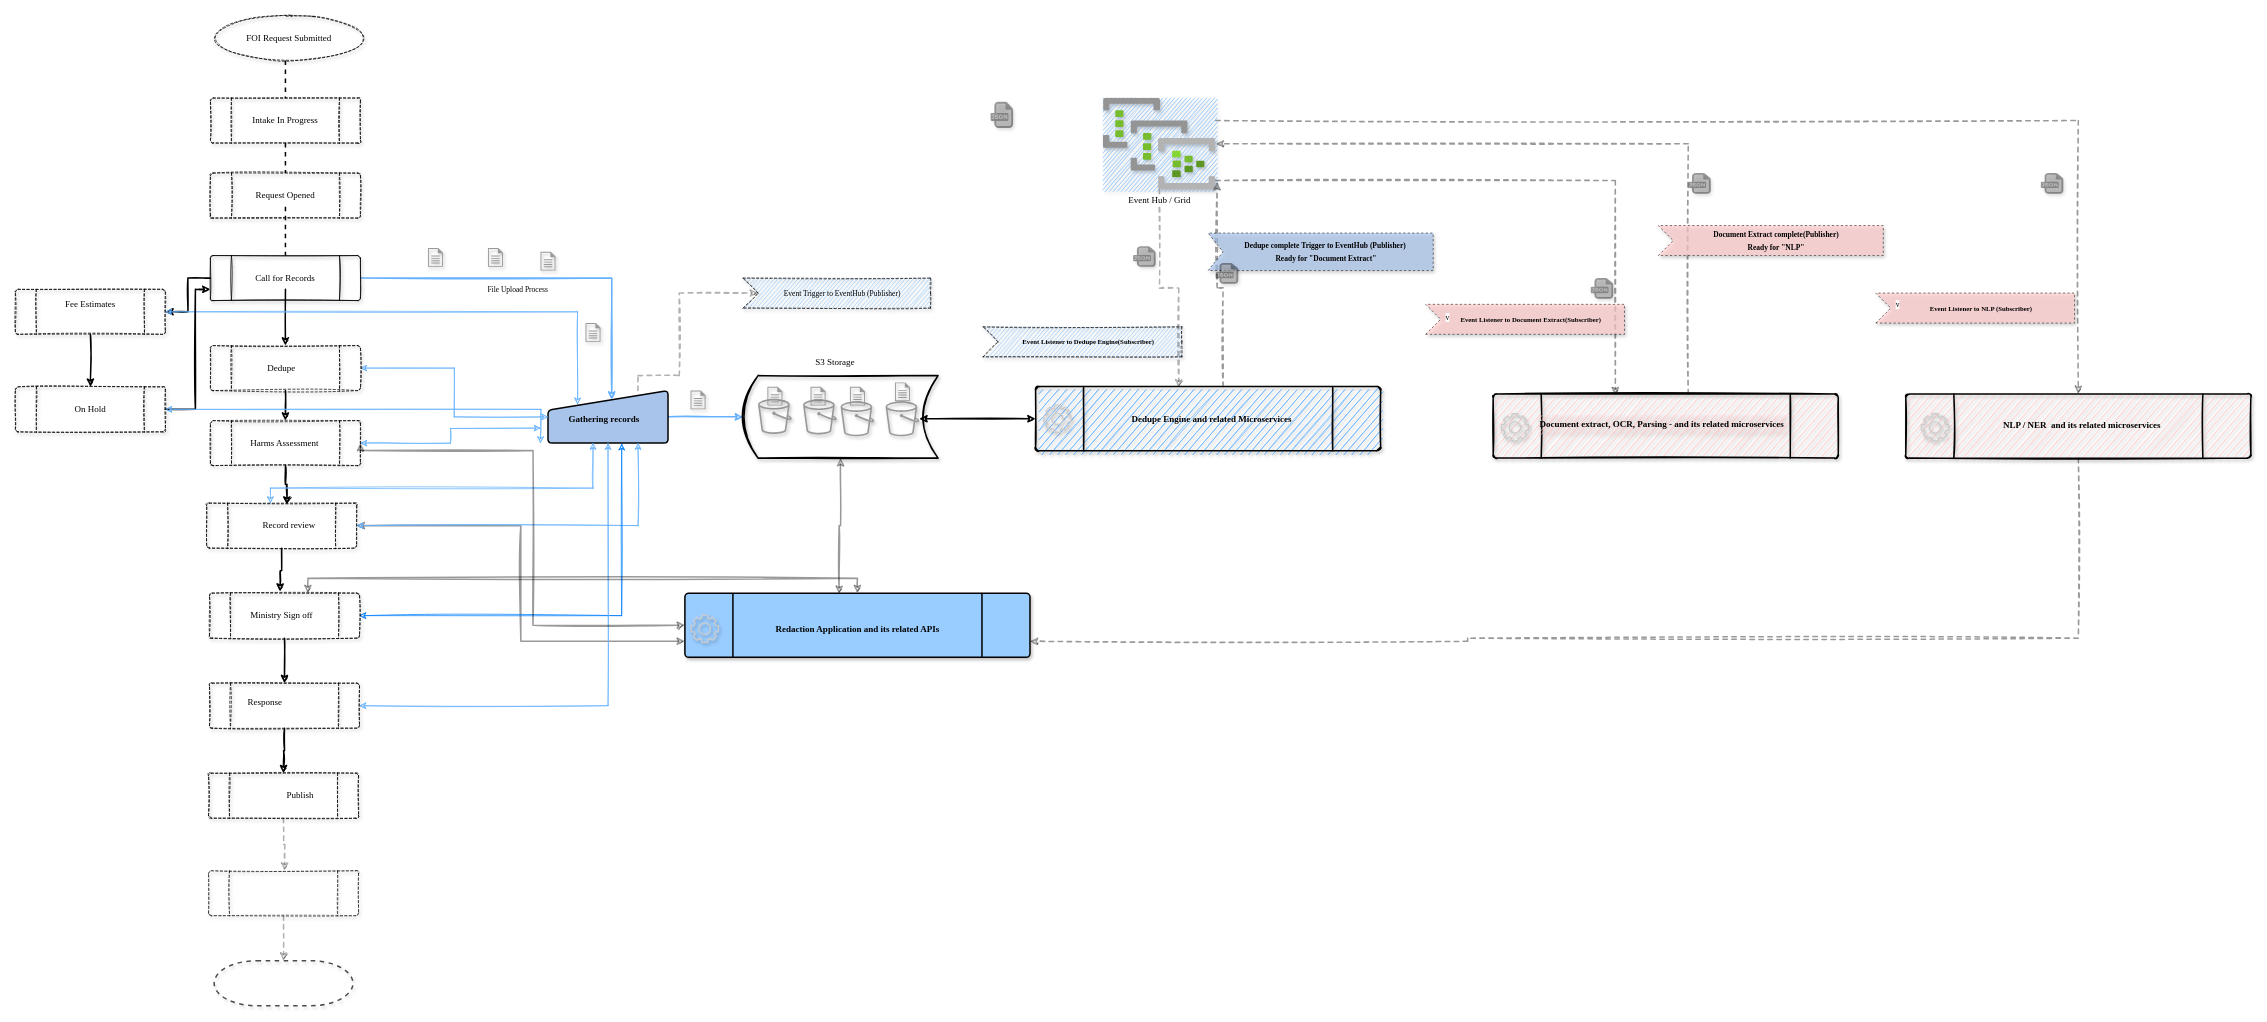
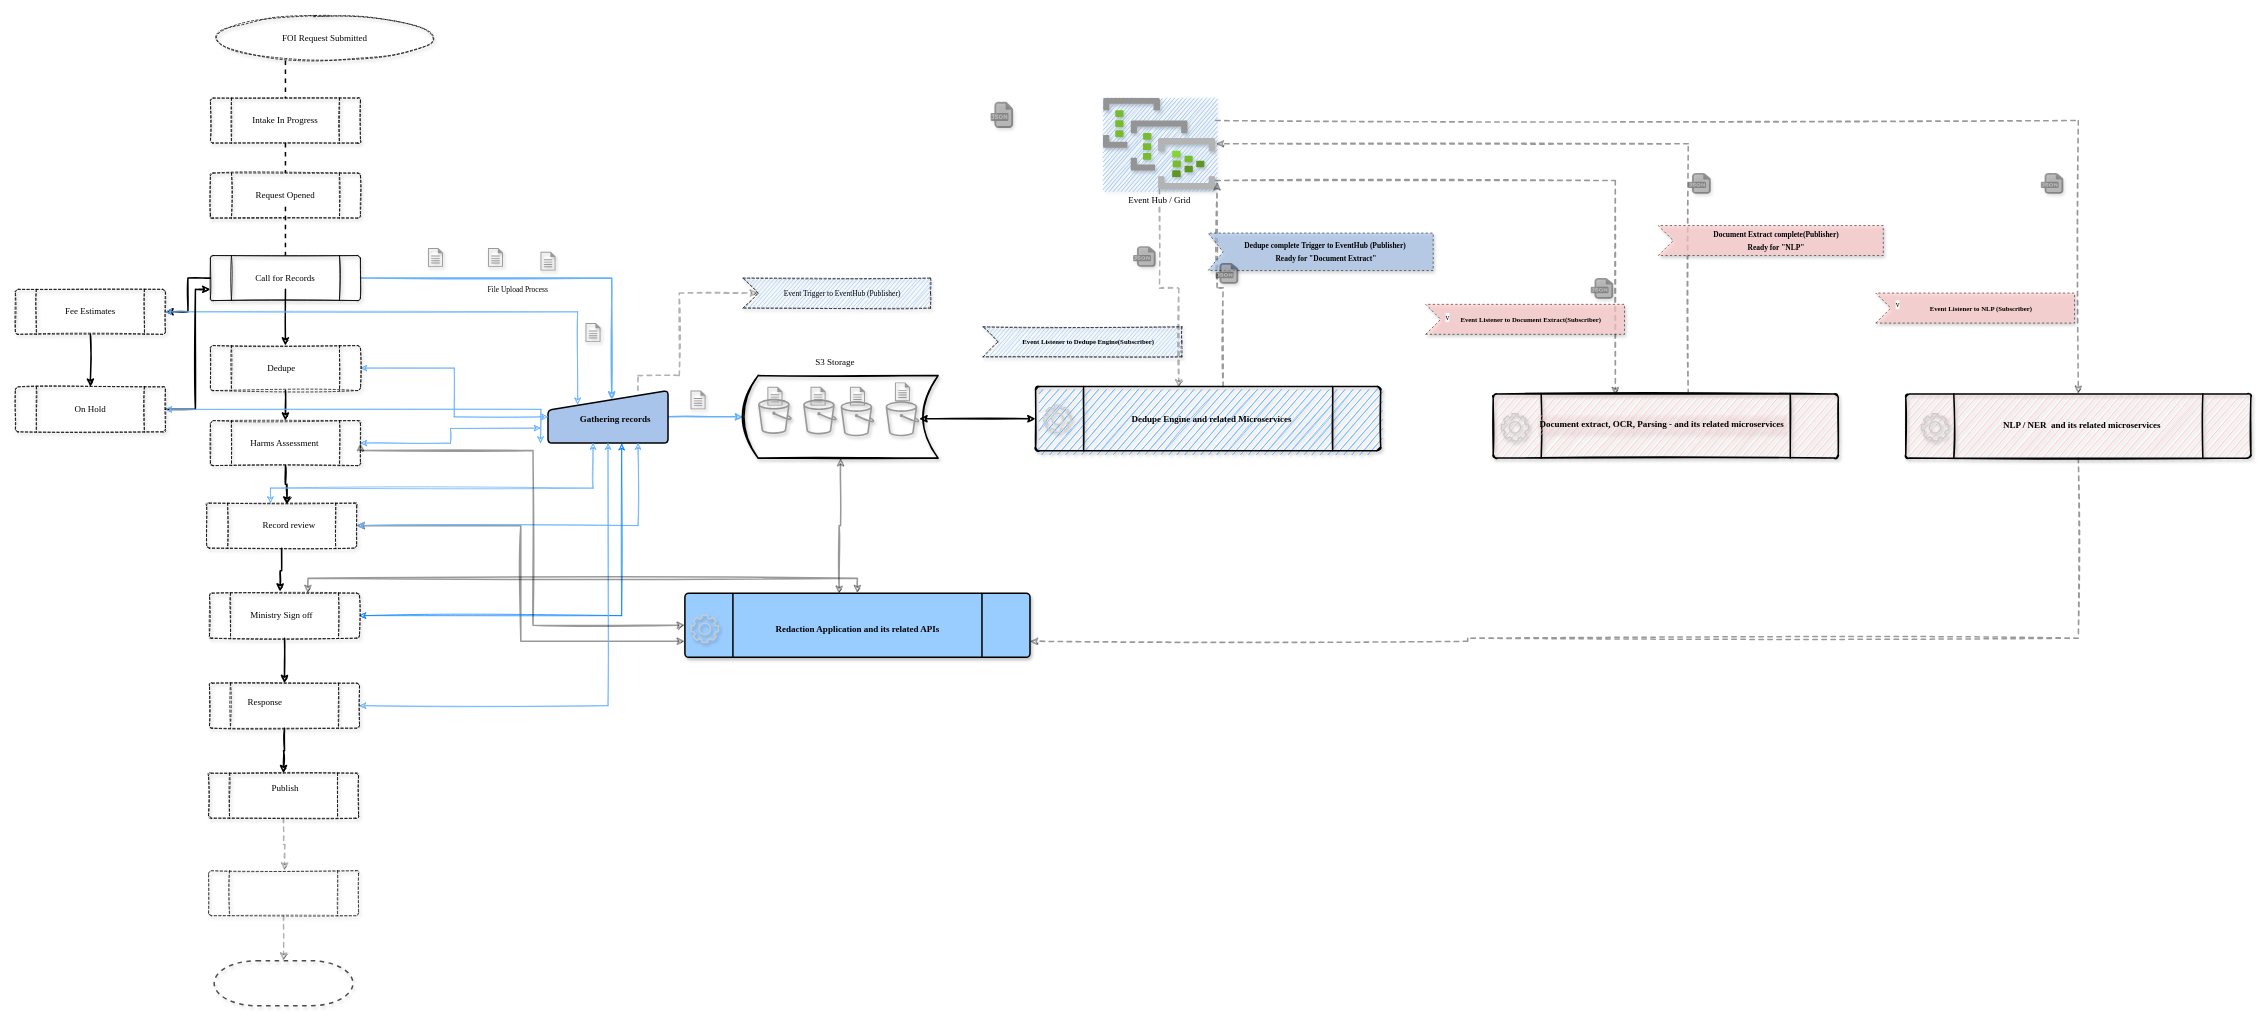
(289, 38) -> (325, 38)
(90, 304) -> (90, 312)
(604, 419) -> (615, 419)
(300, 795) -> (285, 788)
